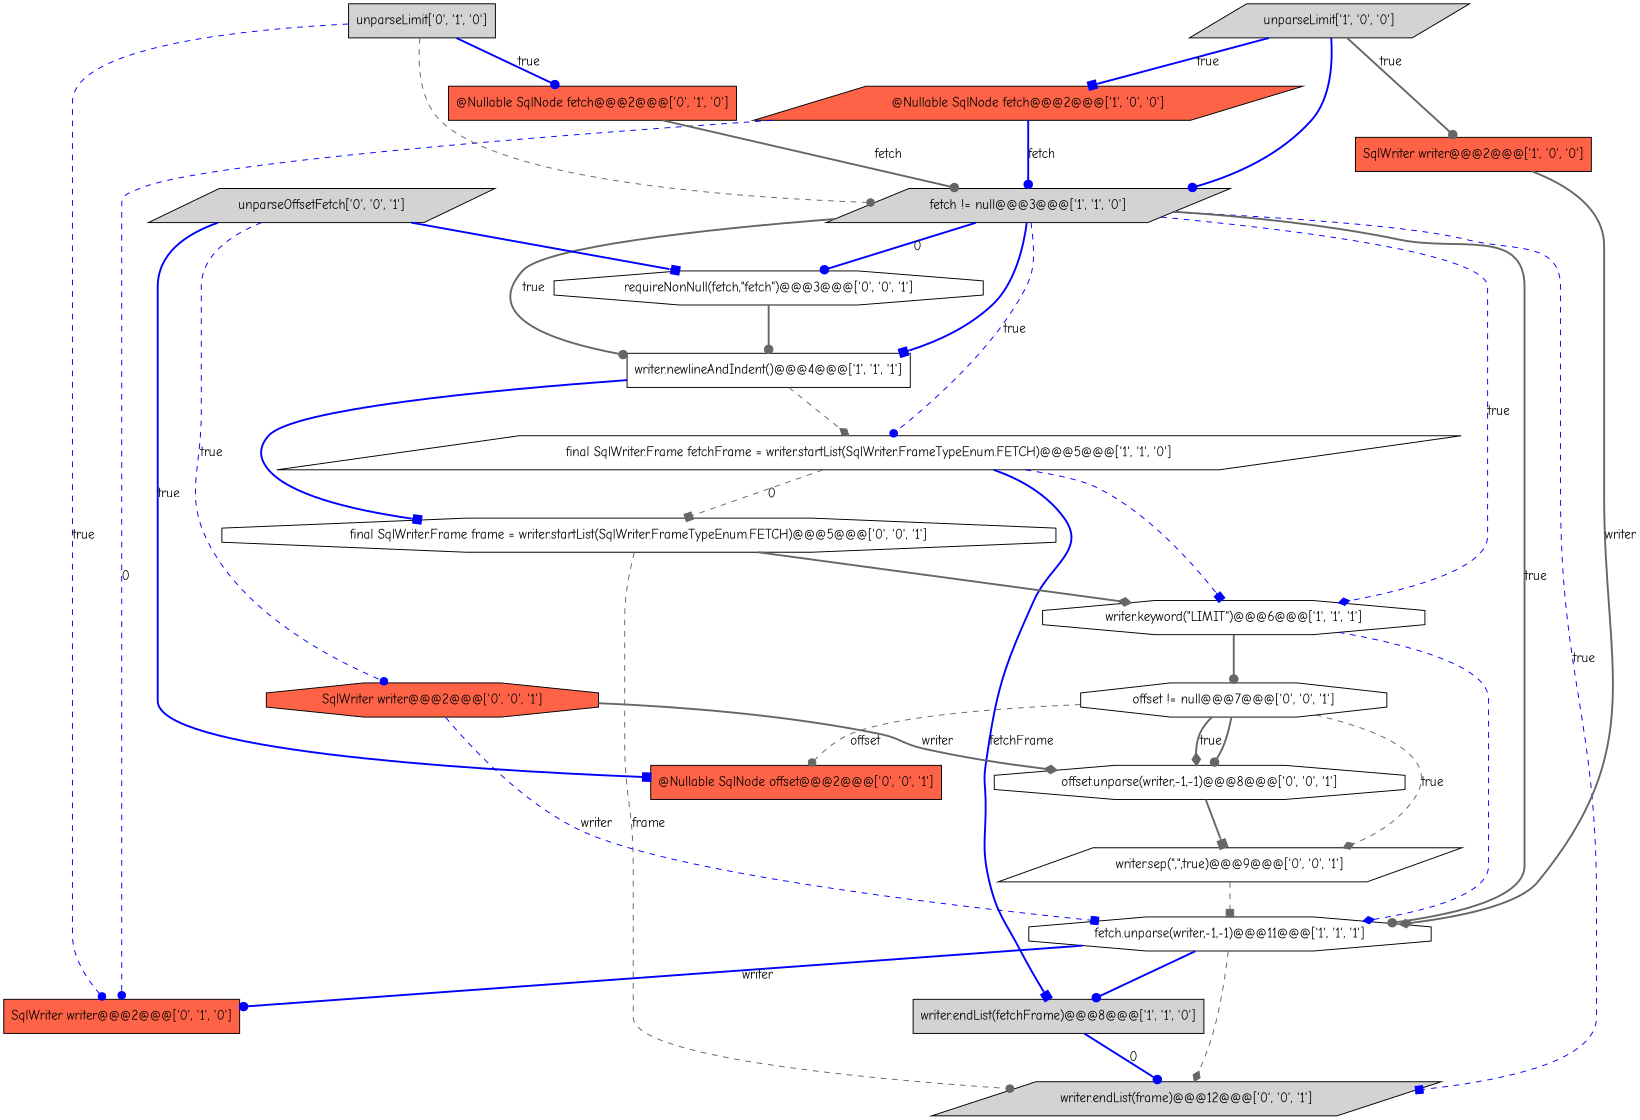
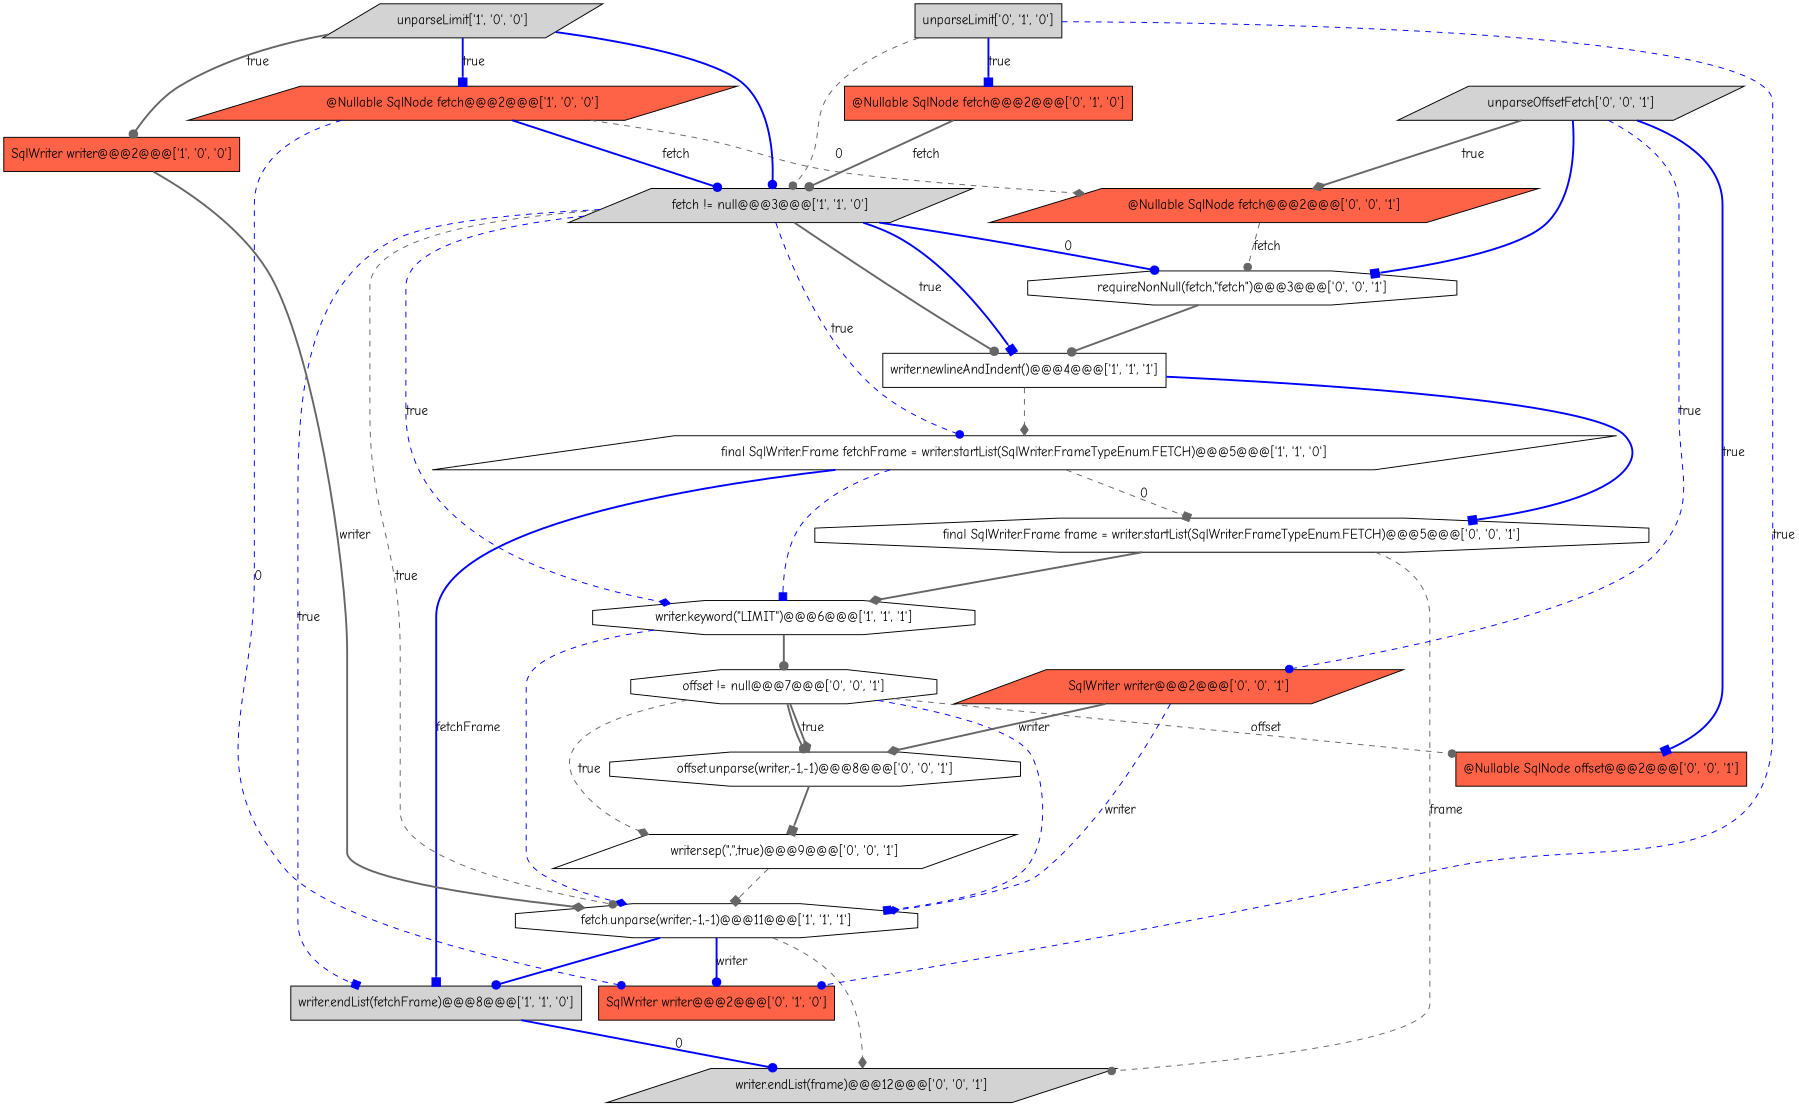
(504, 60) -> (988, 57)
none -> (1264, 206)
(1525, 462) -> (387, 541)
(1562, 546) -> (298, 503)
(432, 700) -> (1179, 687)
none -> (1042, 800)
(745, 874) -> (1066, 851)
